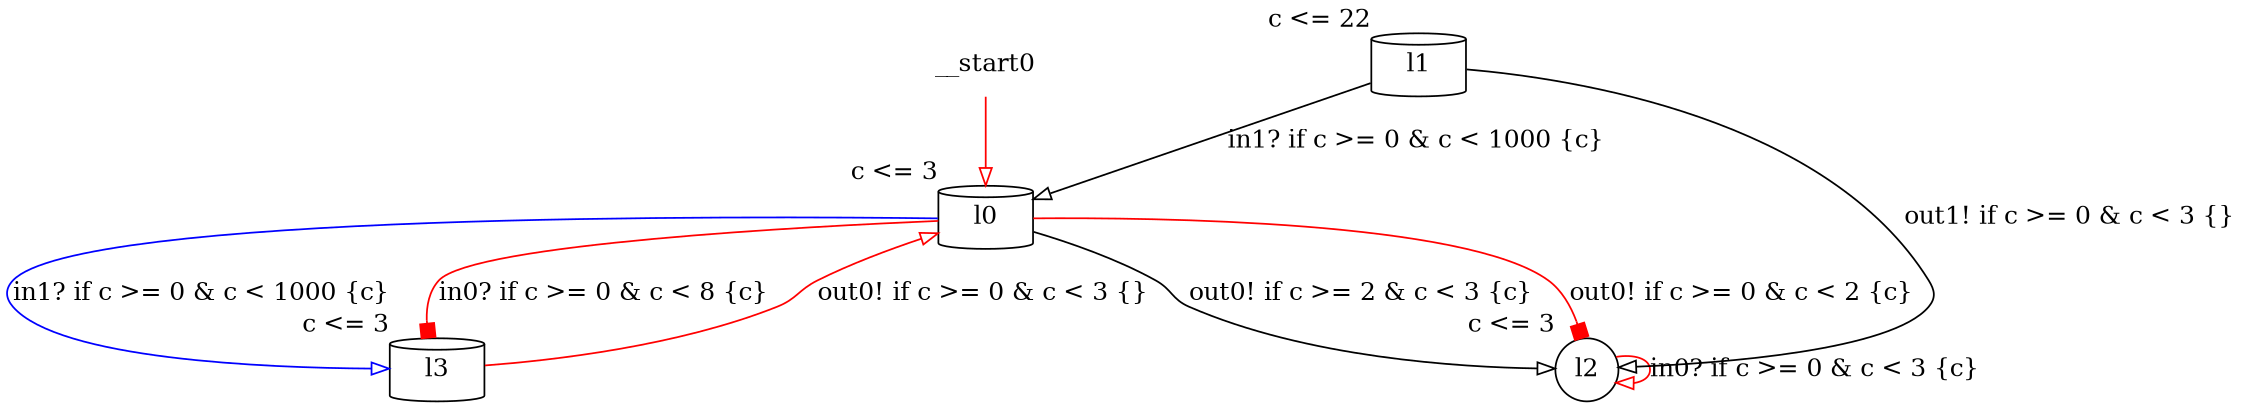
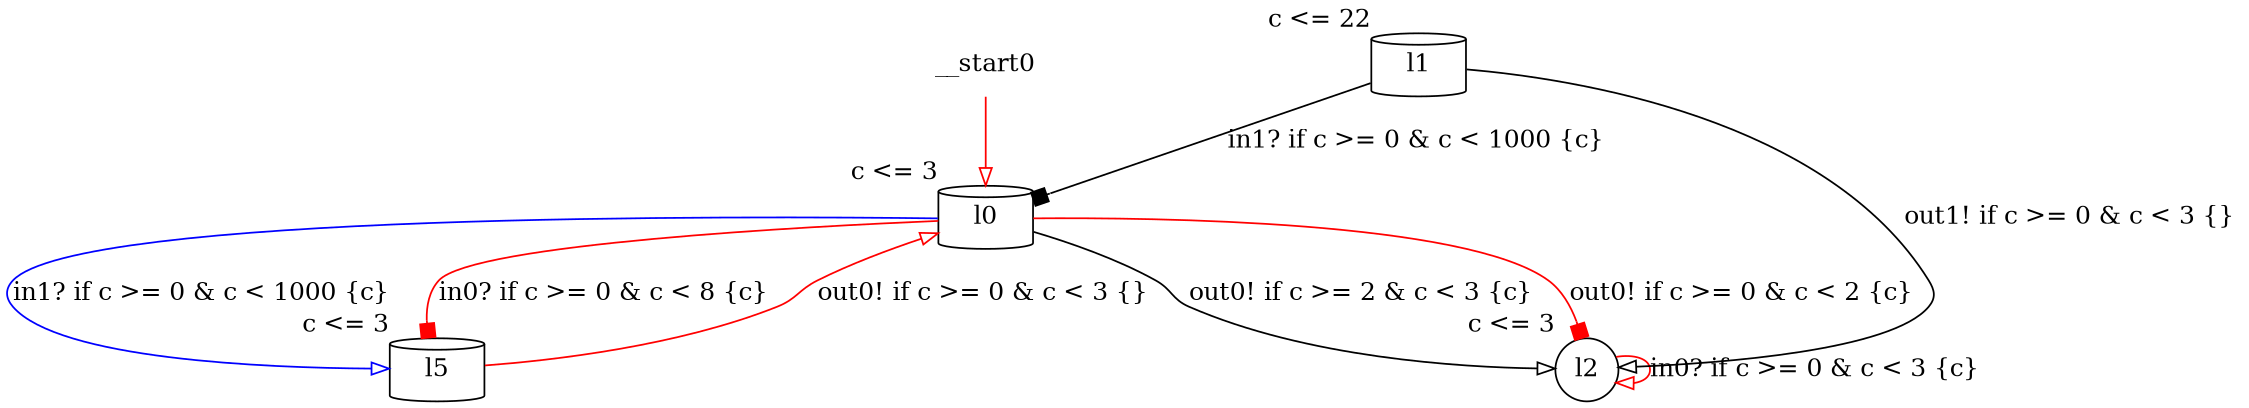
(1211, 138) -> (1211, 138)
(437, 370) -> (437, 370)
